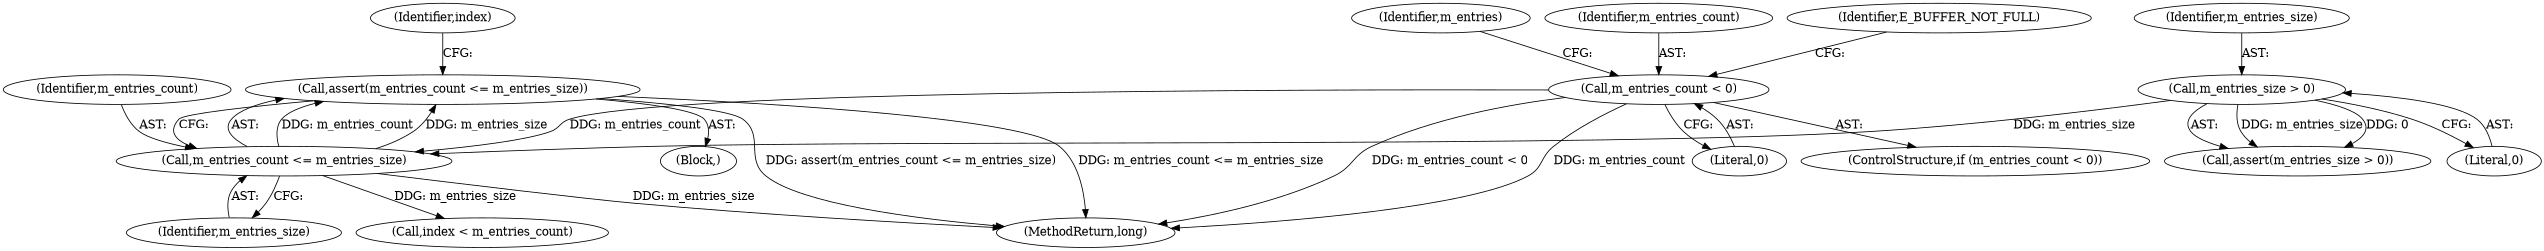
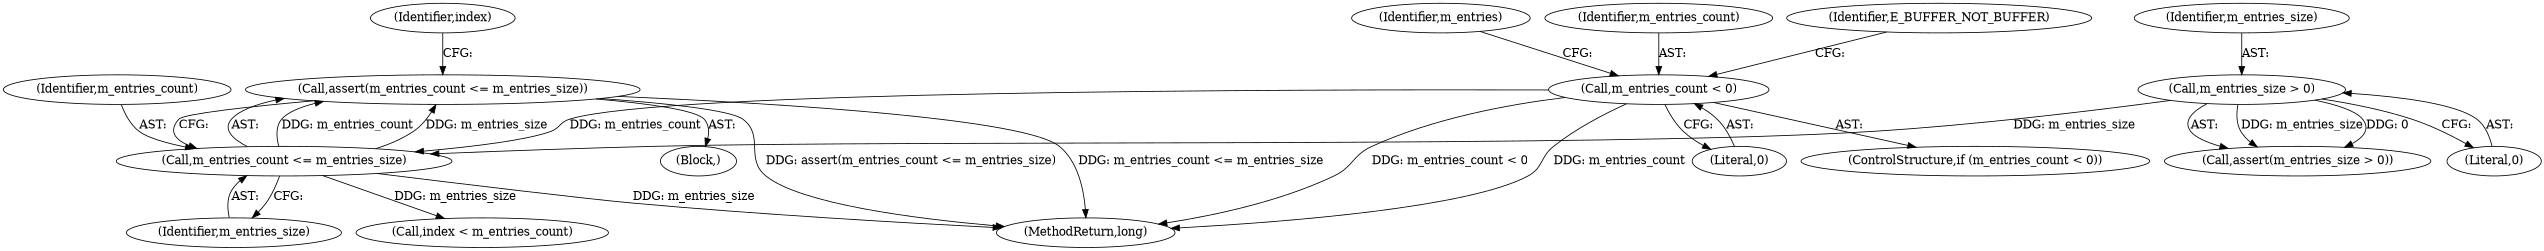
(1939, 18) -> (1939, 18)
